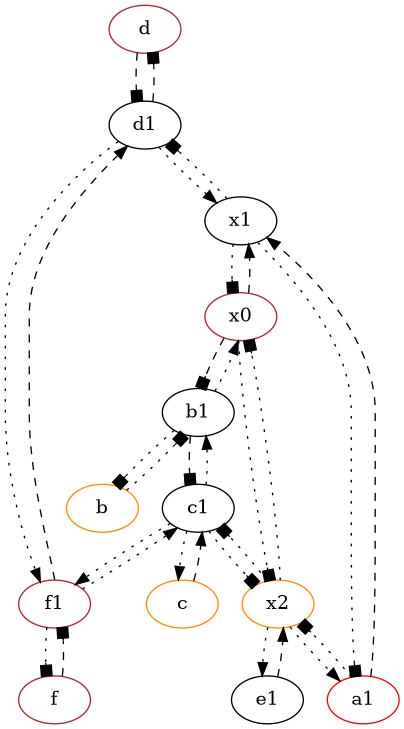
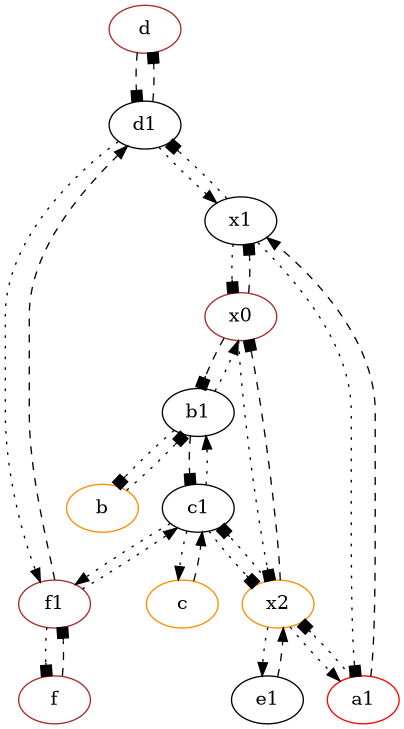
(250, 275) -> (250, 275)
(269, 466) -> (269, 466)
